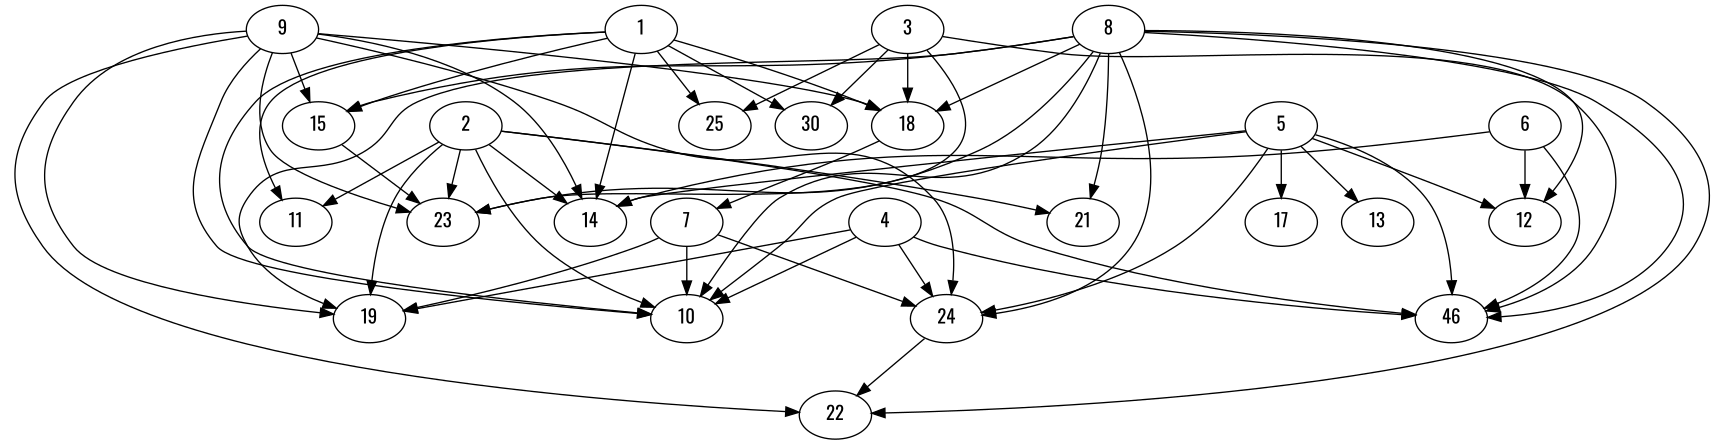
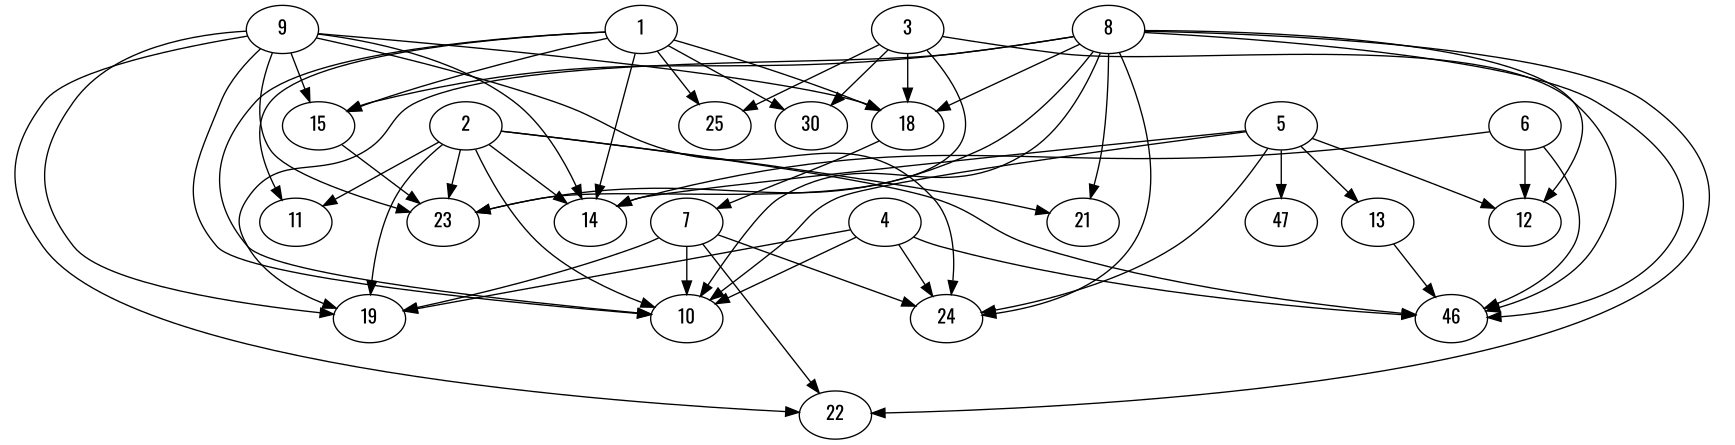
(1416, 187) -> (1410, 265)
(1281, 222) -> (1281, 222)
(896, 363) -> (757, 313)
